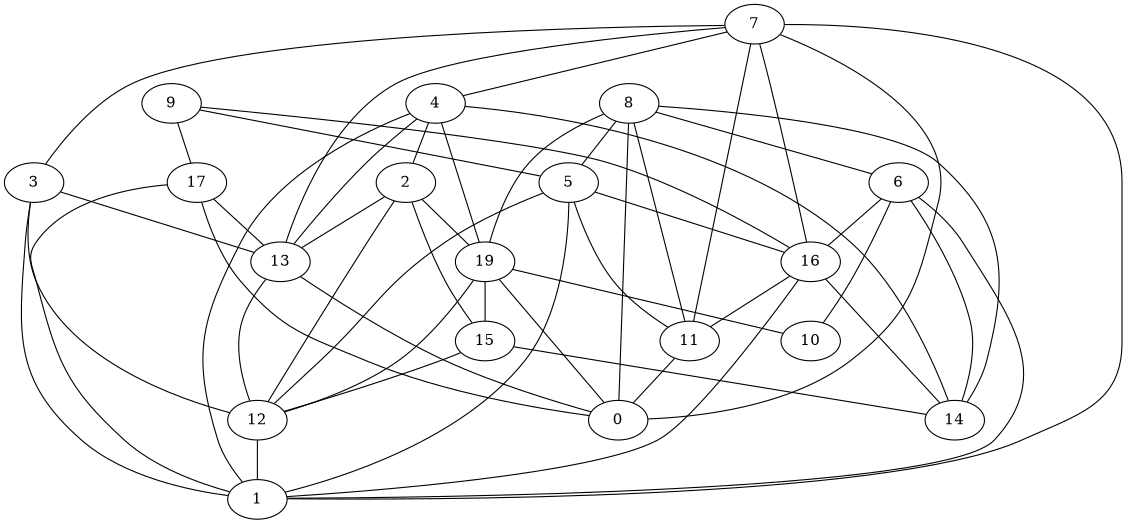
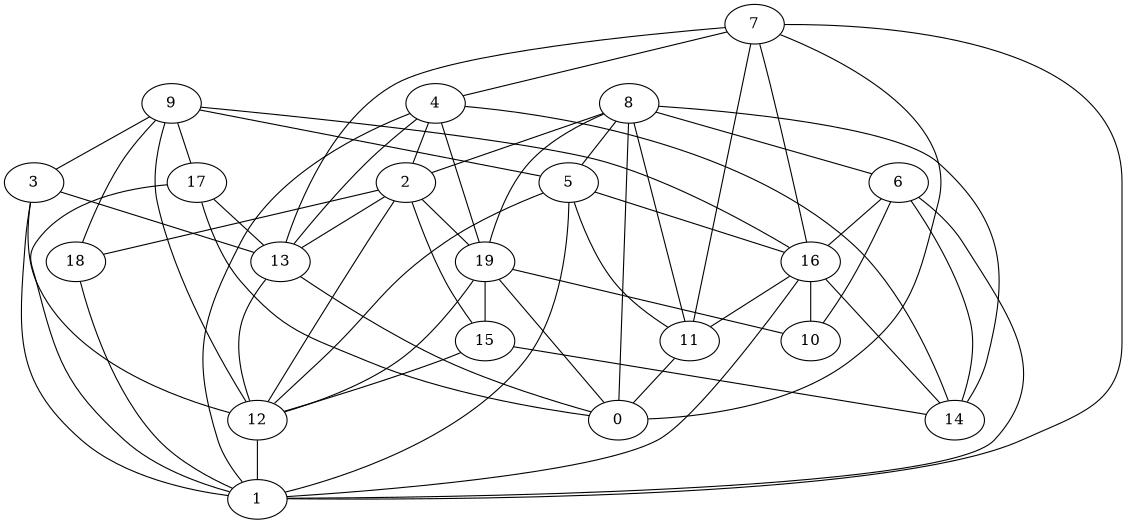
(367, 41) -> (103, 143)
none -> (530, 139)
none -> (76, 262)
none -> (178, 268)
none -> (811, 302)
